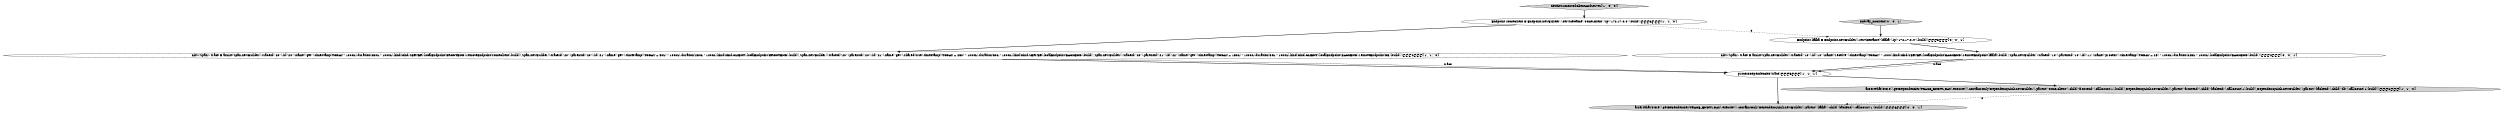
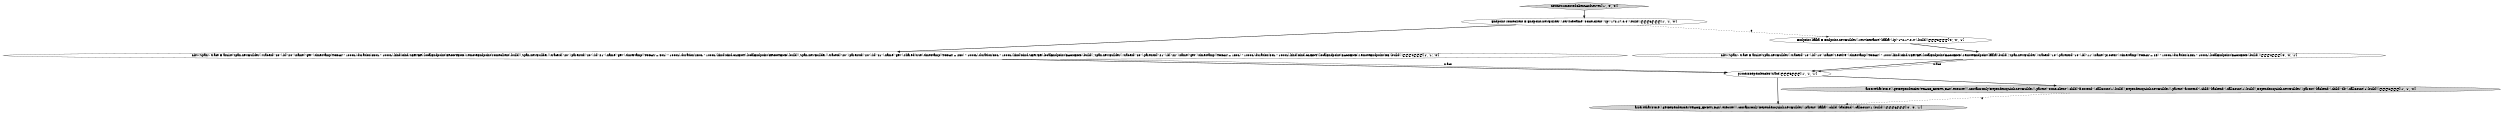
(1881, 22) -> none
